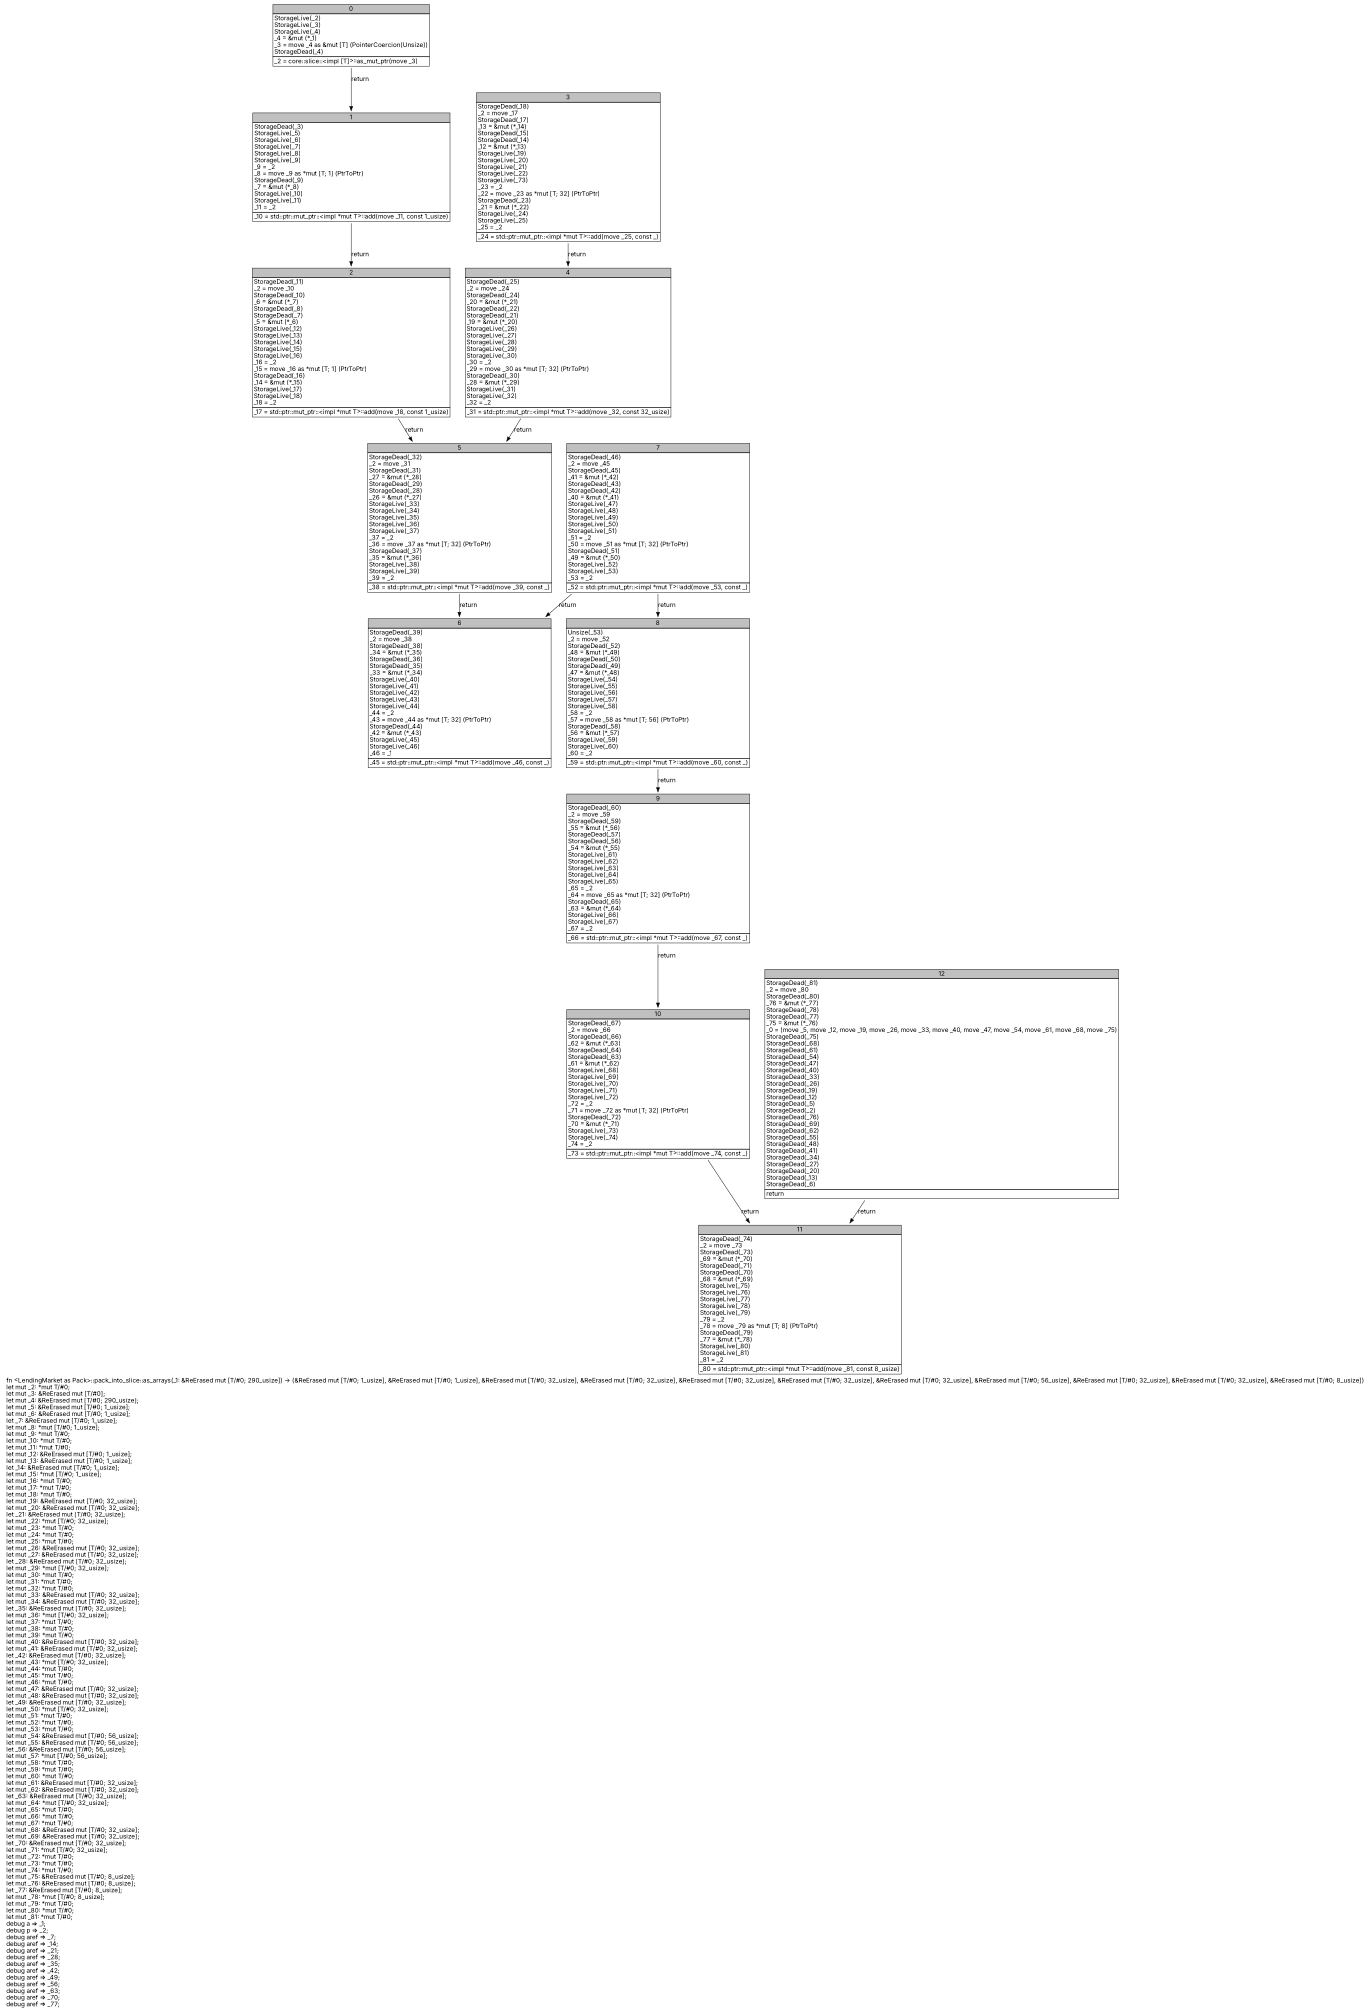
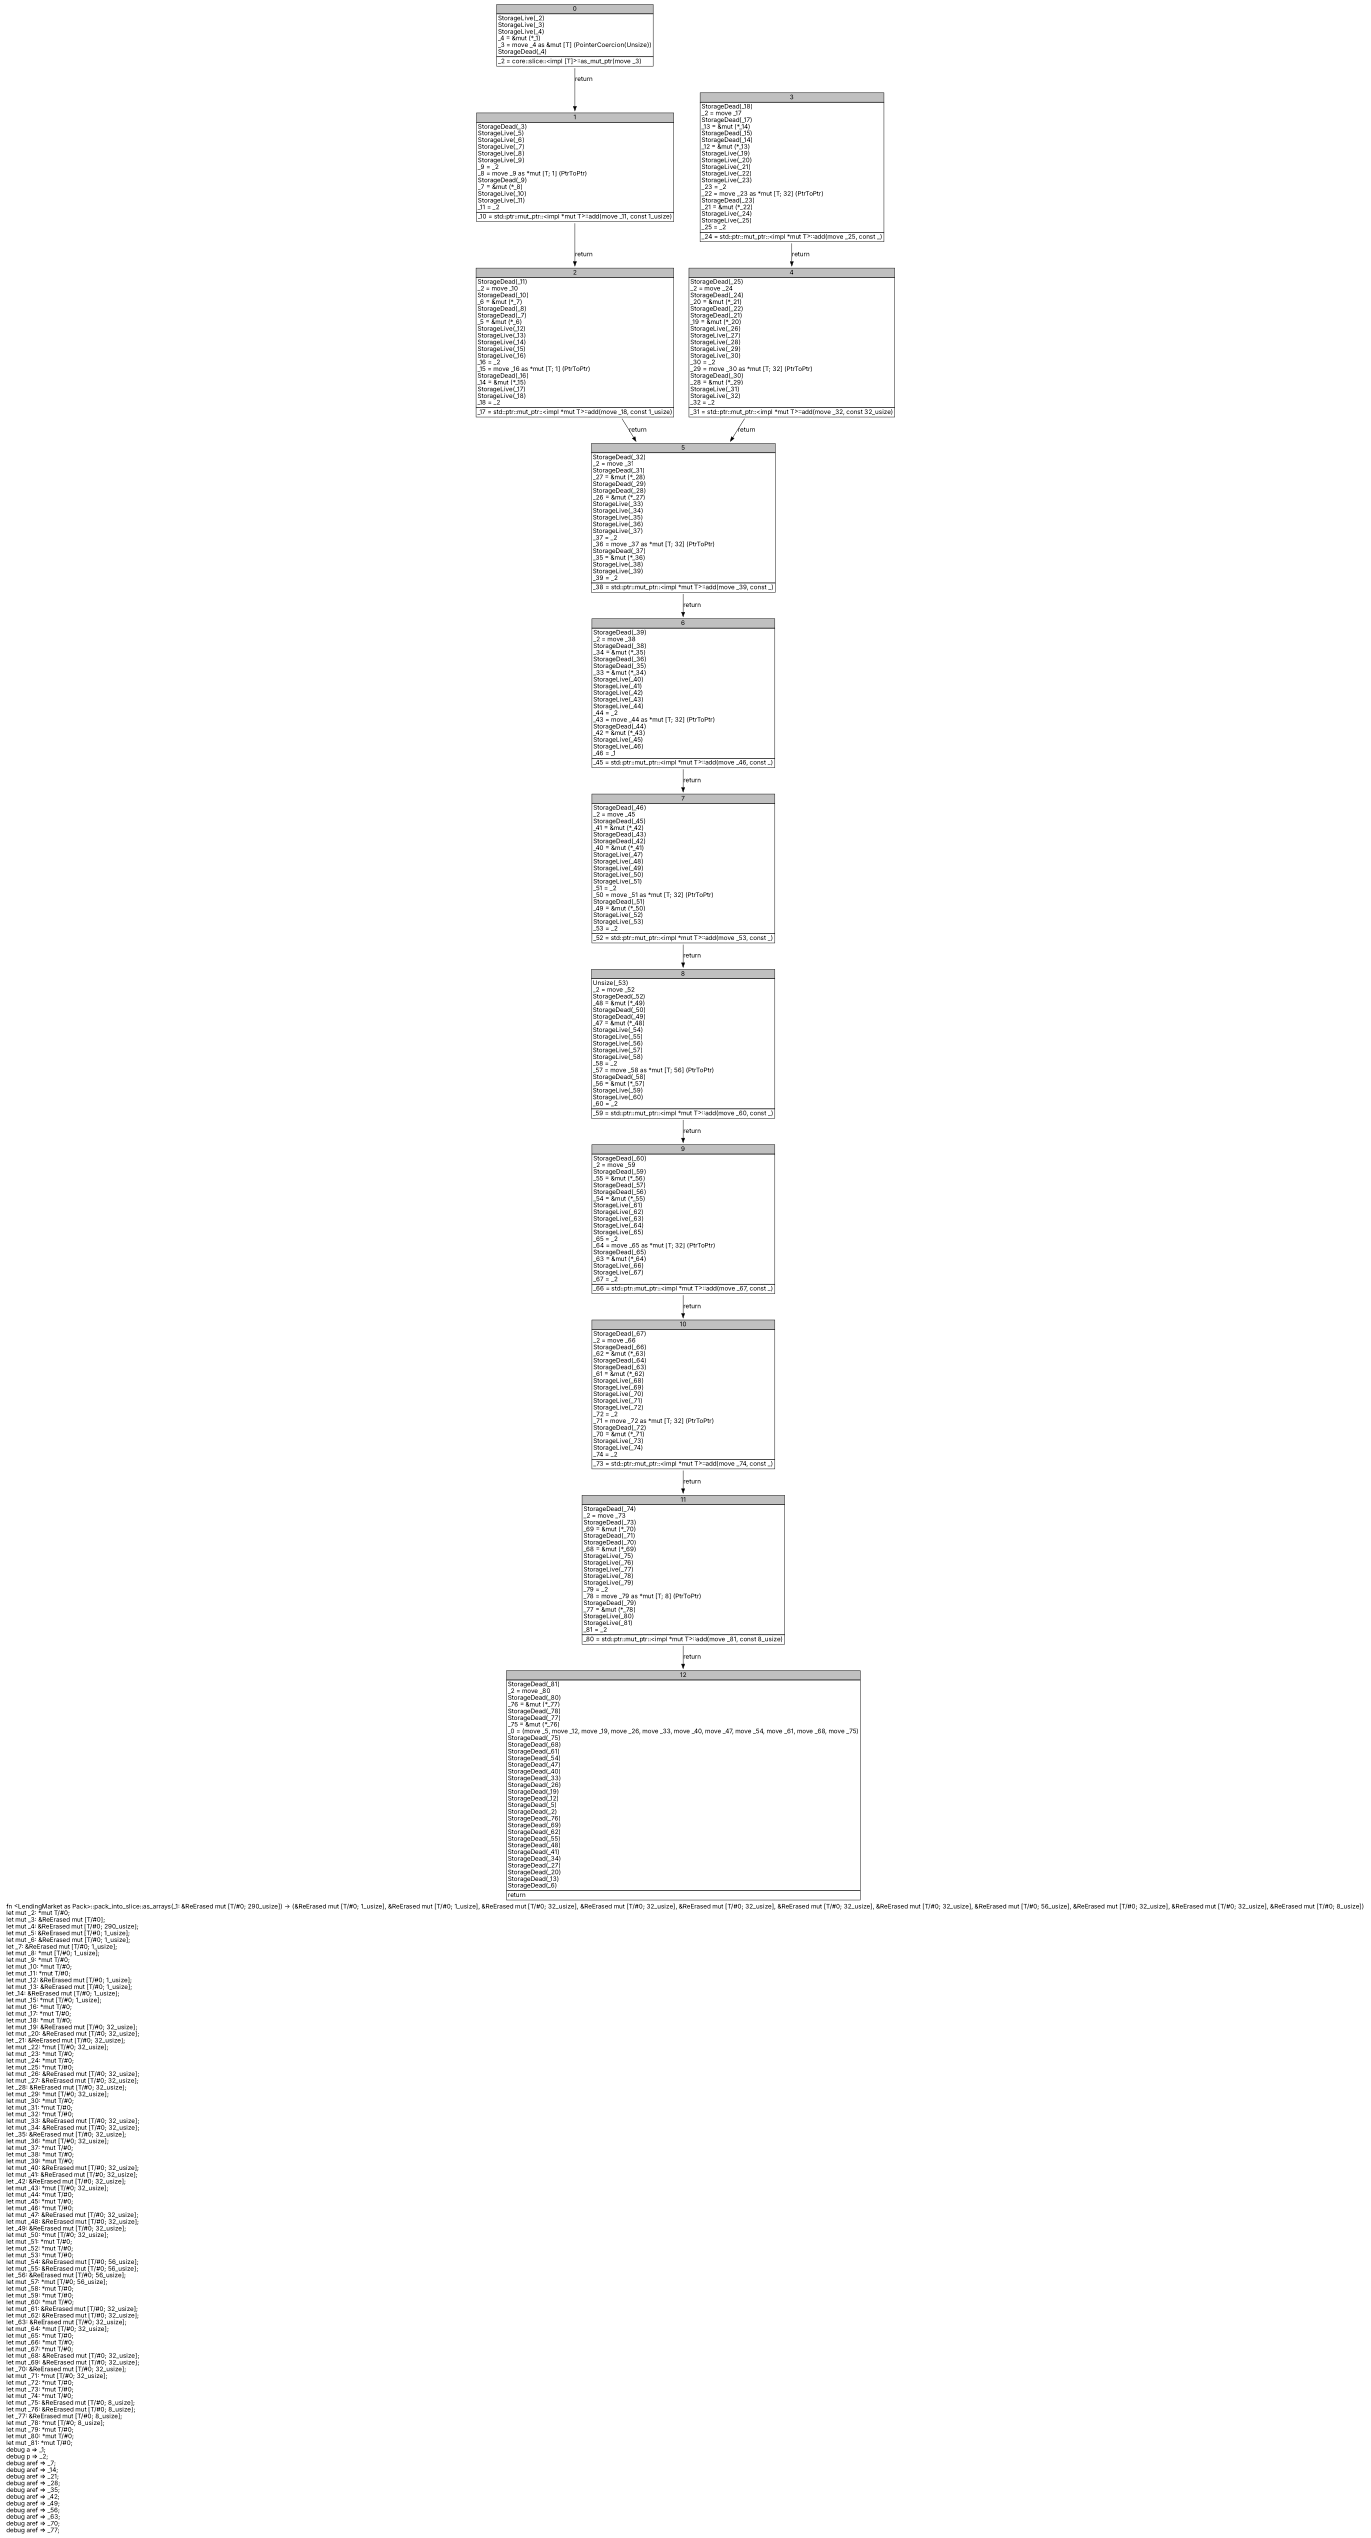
(503, 180) -> (727, 180)
(560, 604) -> (683, 778)
(859, 1210) -> (683, 1655)
